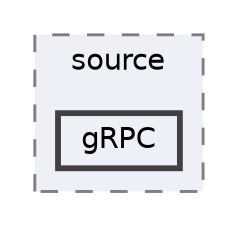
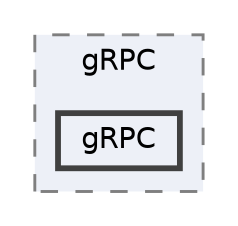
(119, 62) -> (119, 62)
